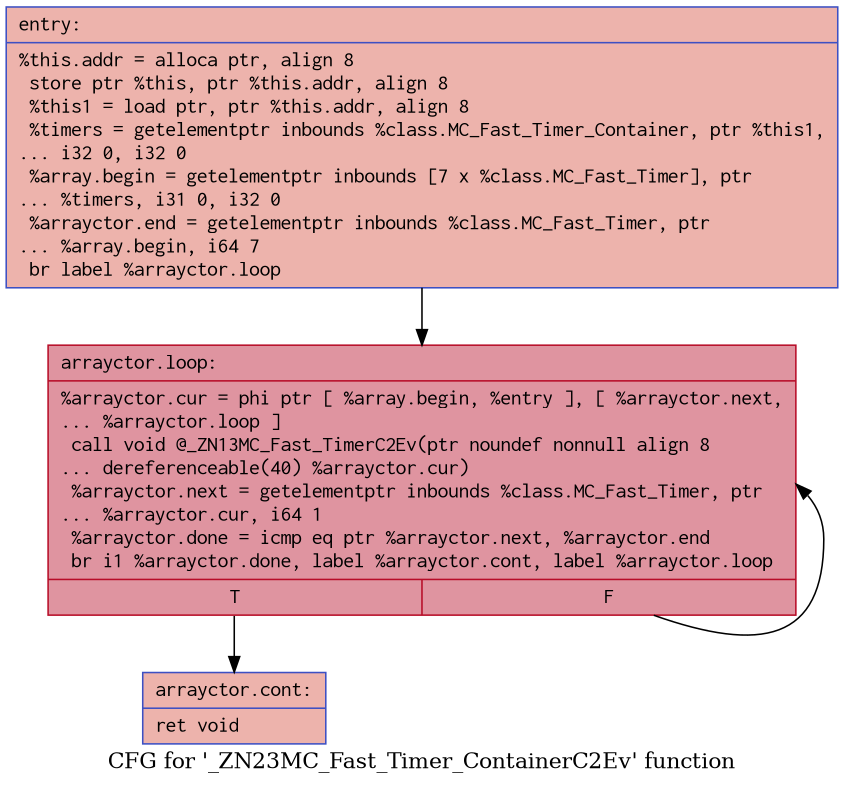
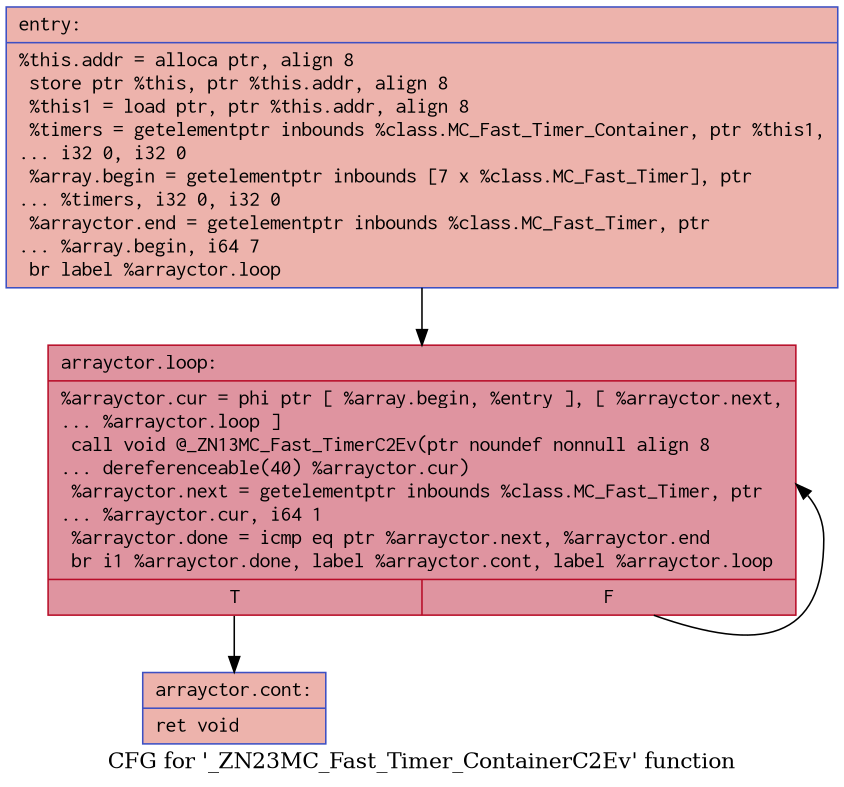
(150, 199) -> (150, 199)
